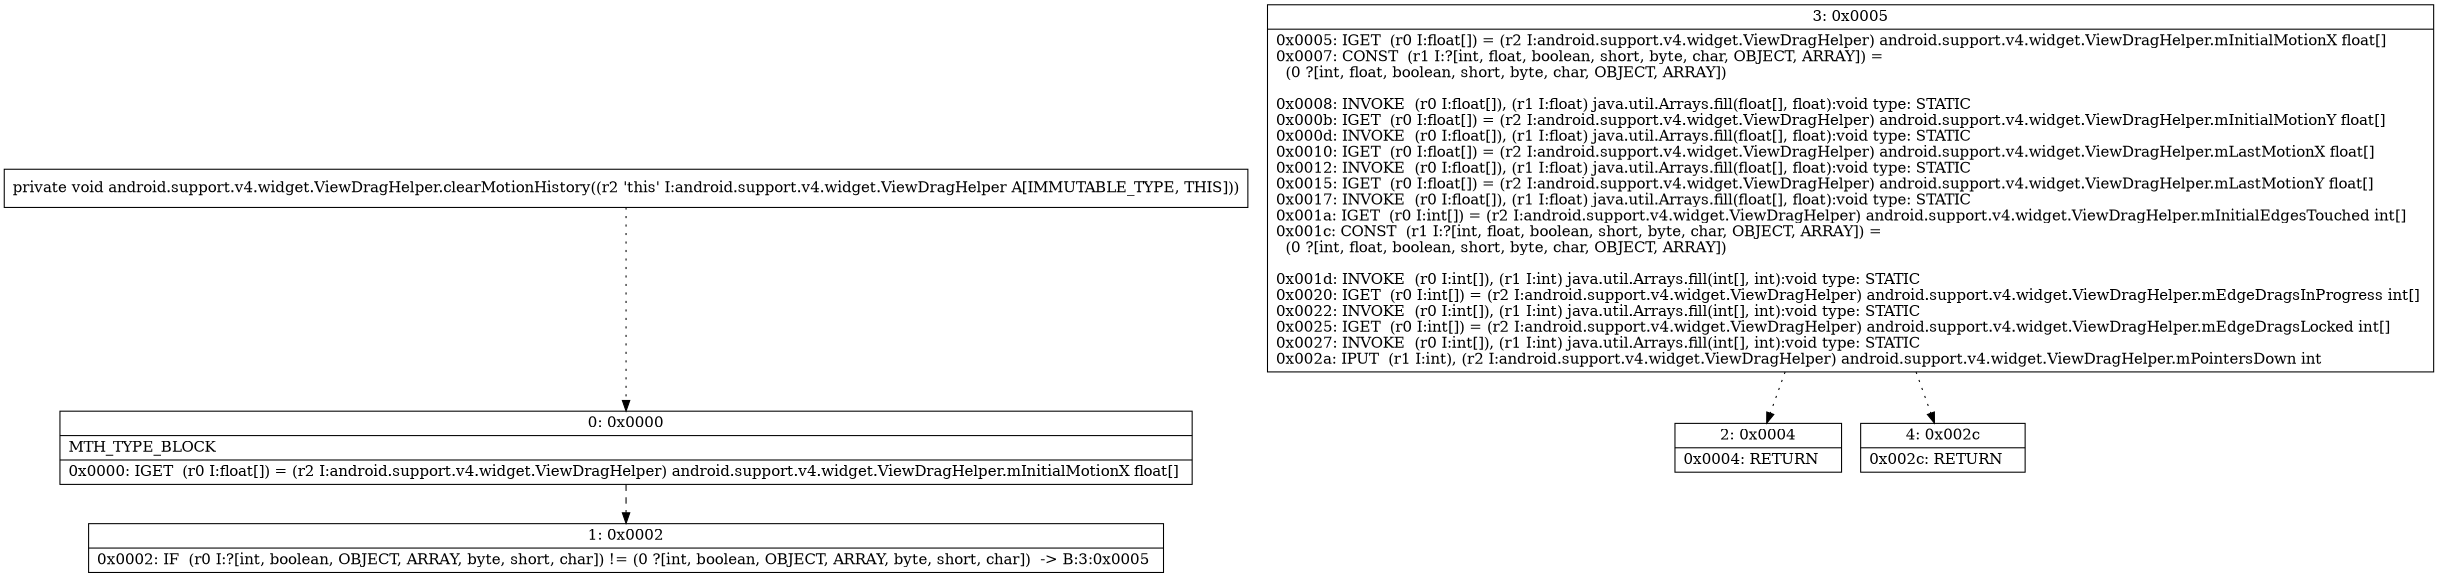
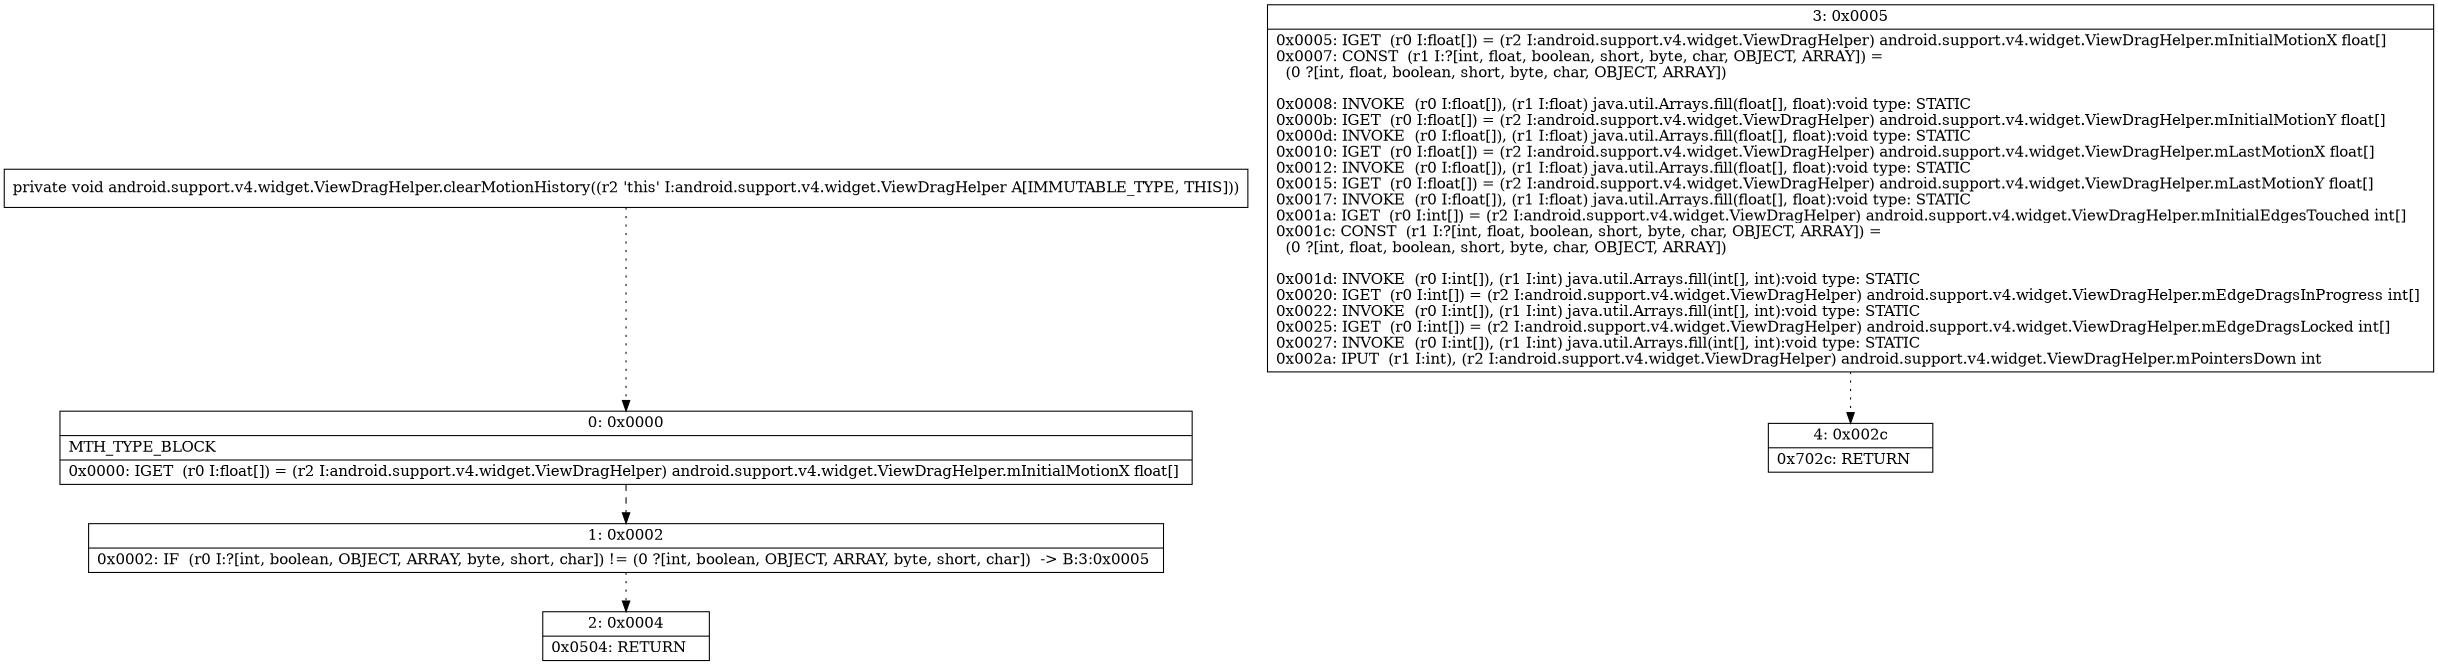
(1778, 393) -> (626, 587)
(1758, 459) -> (626, 648)
(1943, 459) -> (1851, 459)
